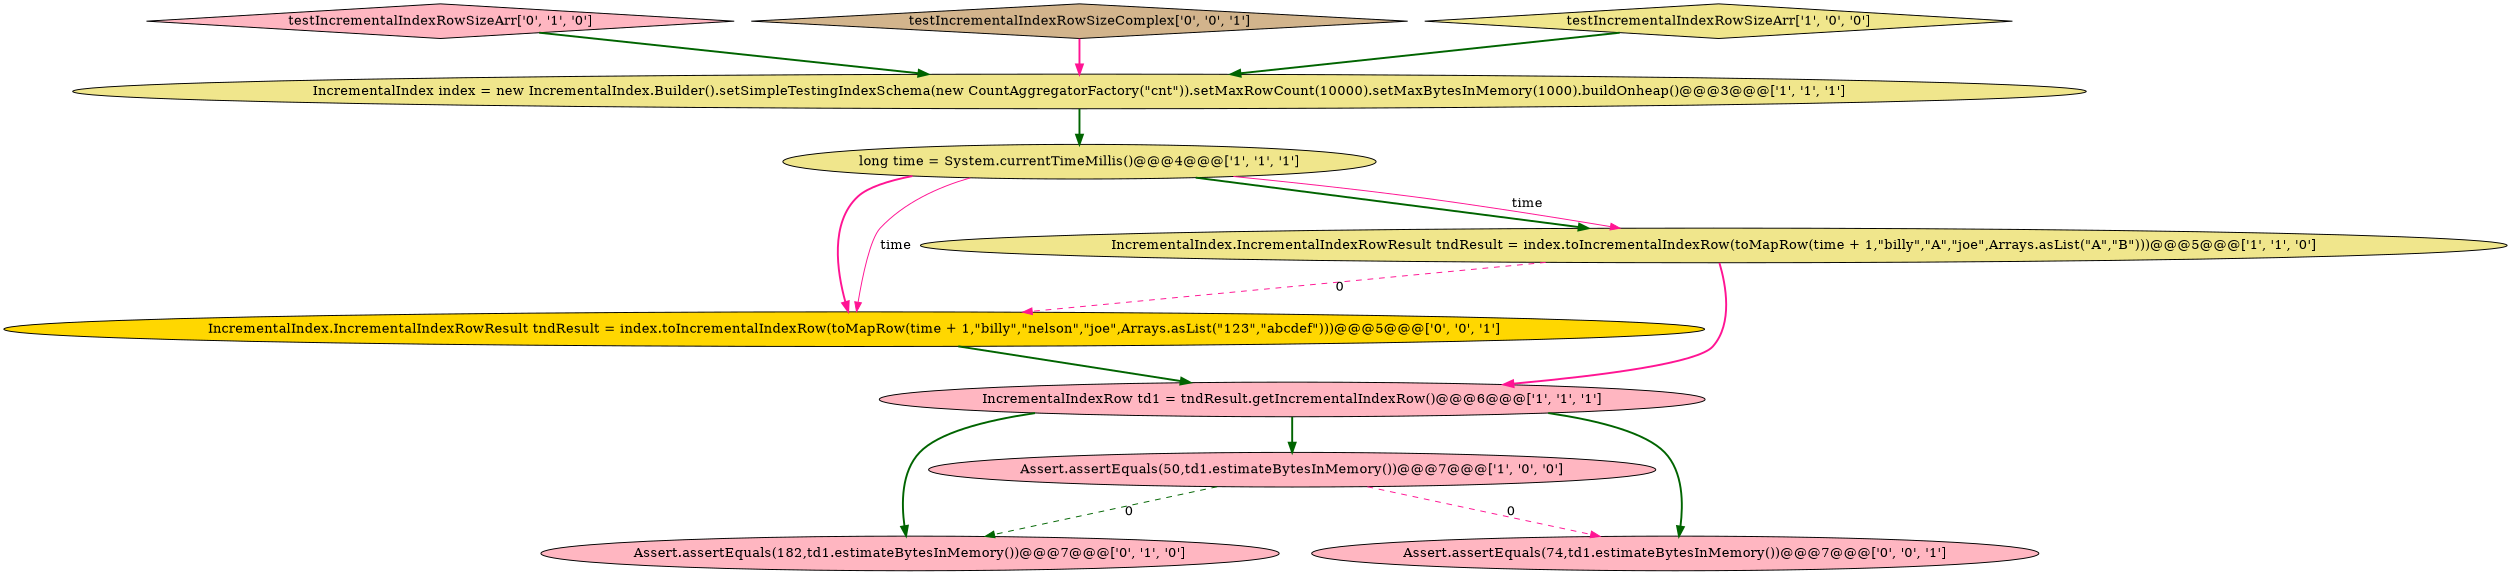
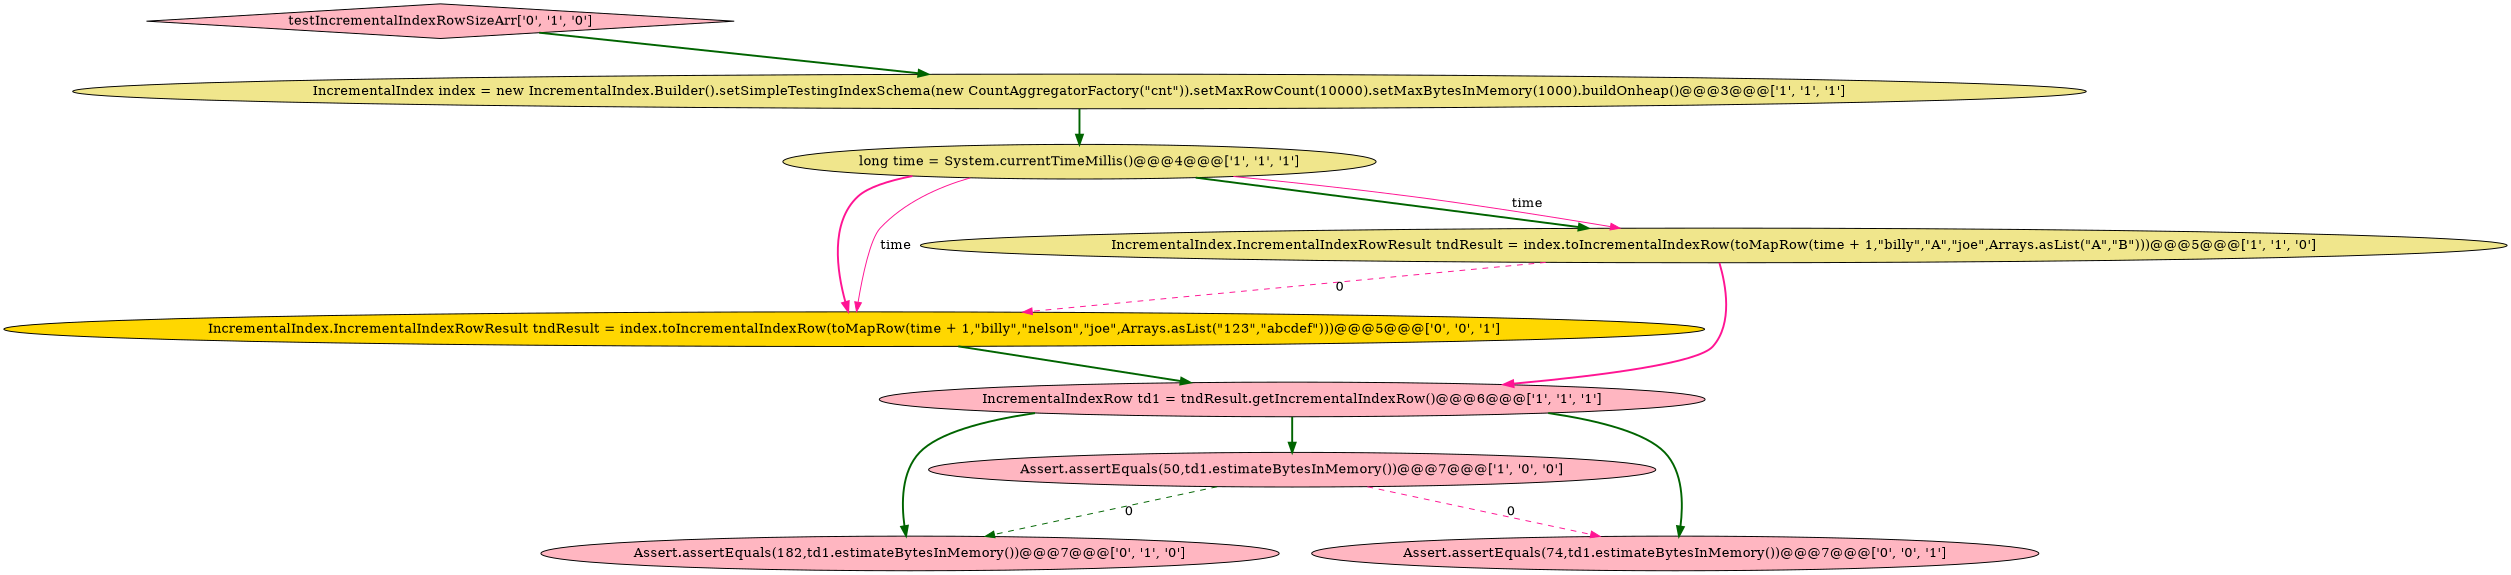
(1079, 21) -> none
(1719, 21) -> none
